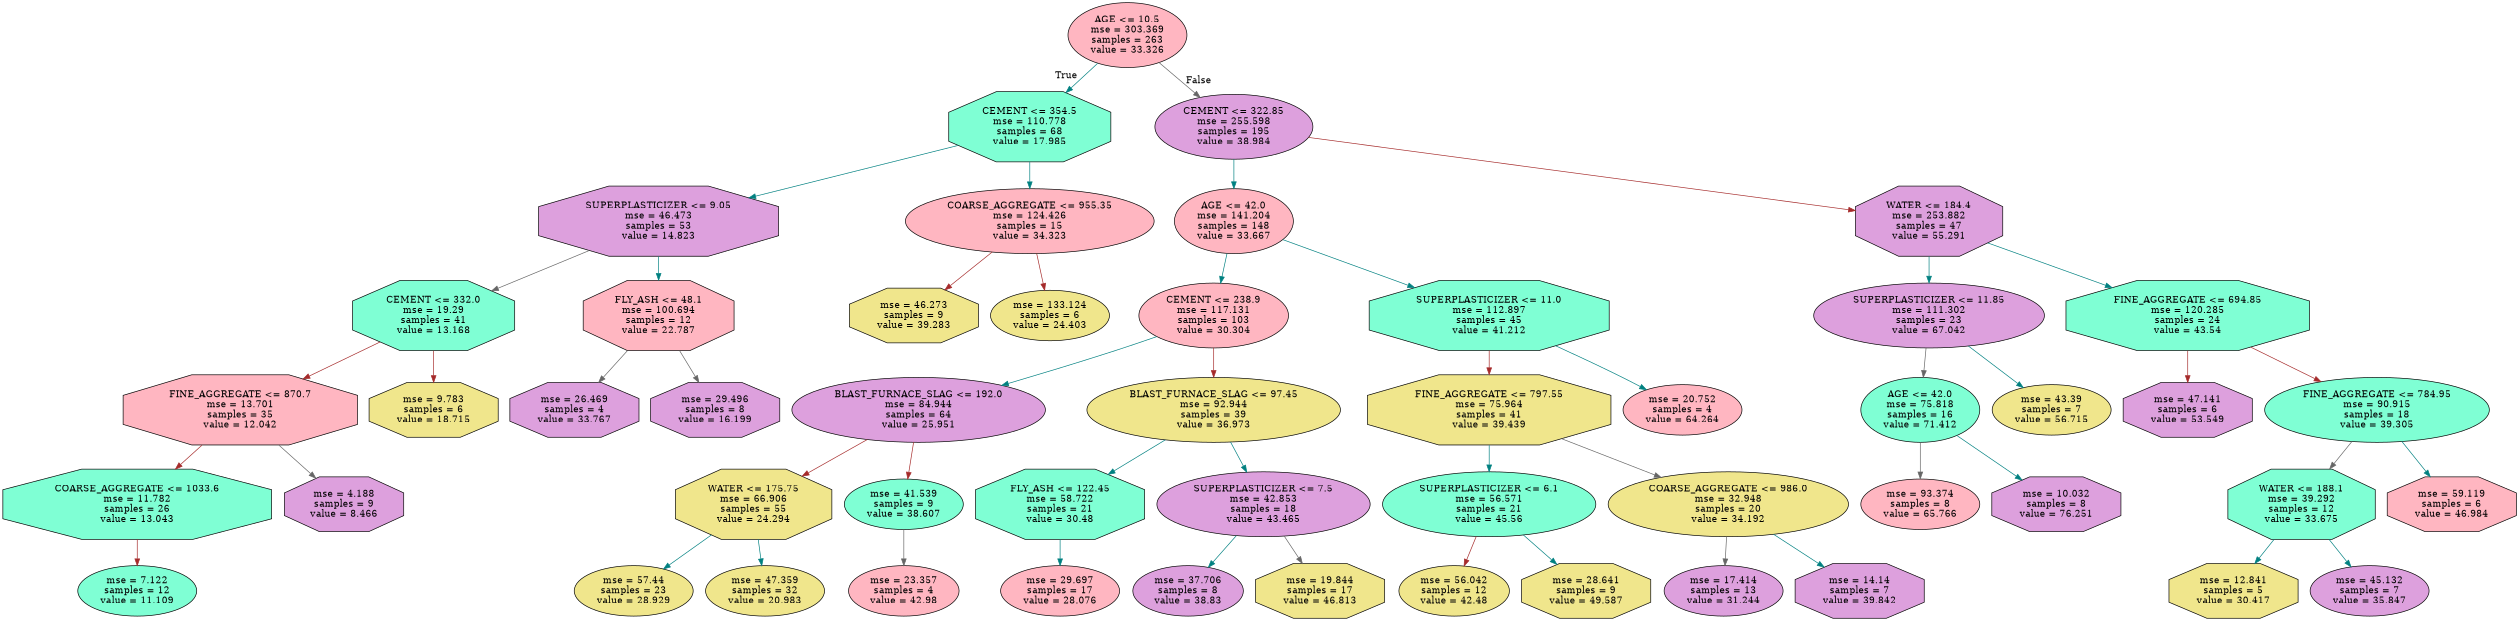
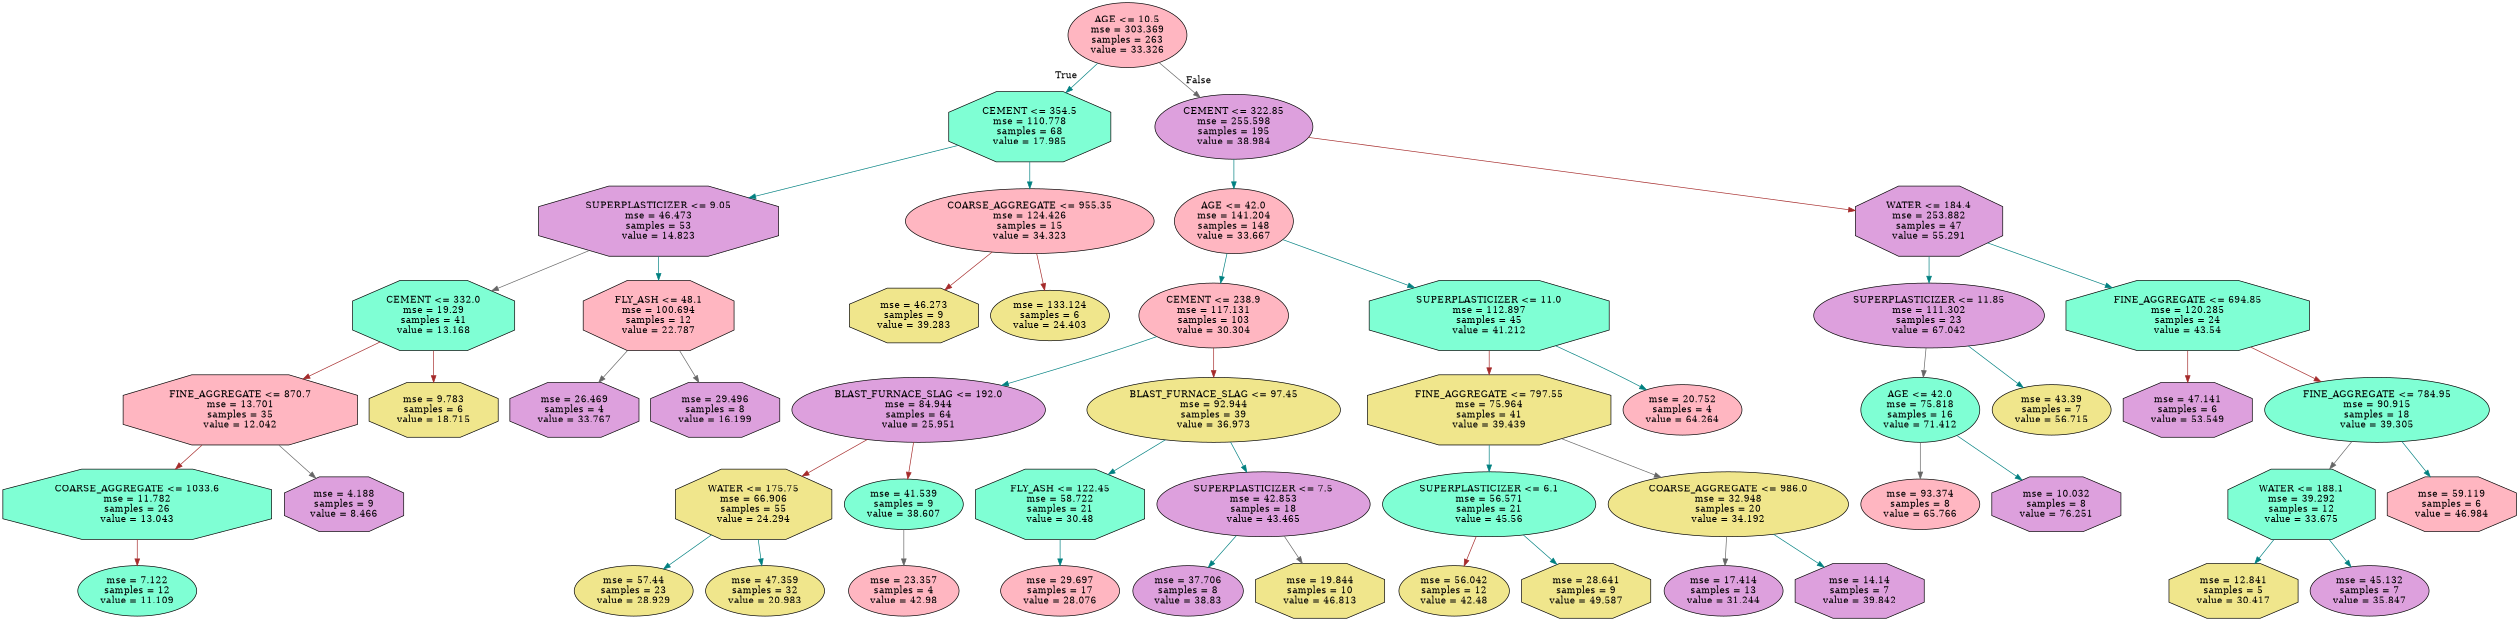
(1320, 591) -> (1320, 591)
